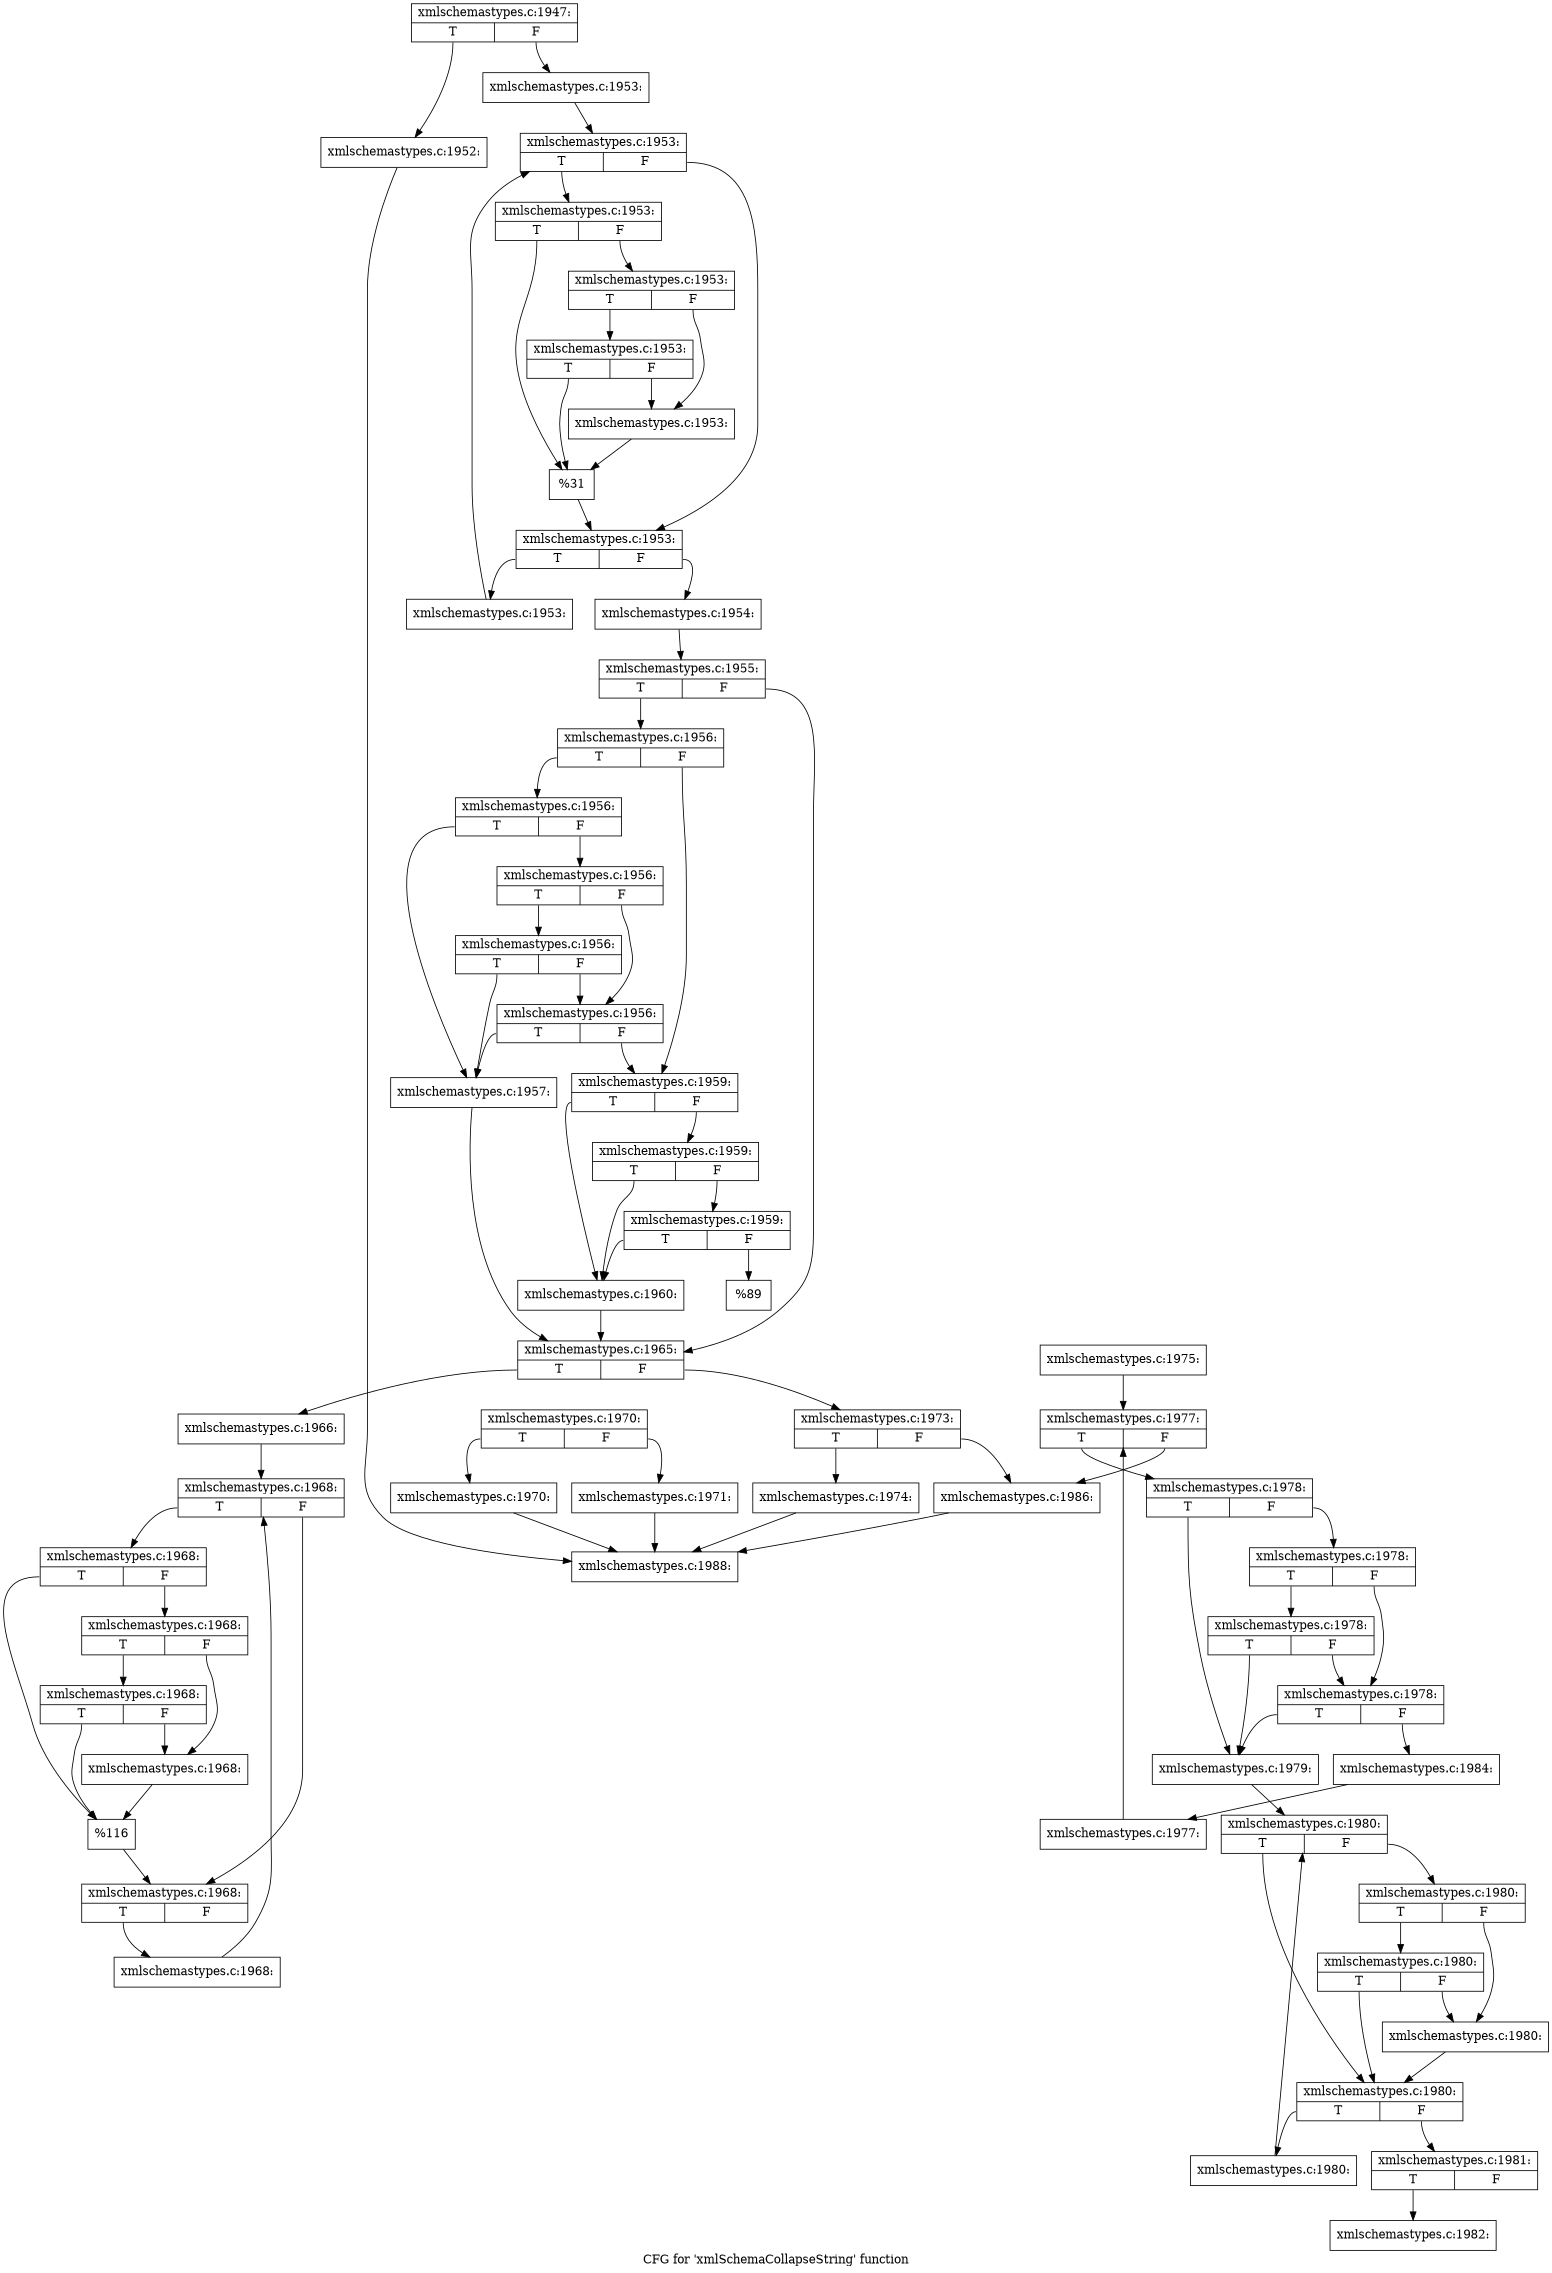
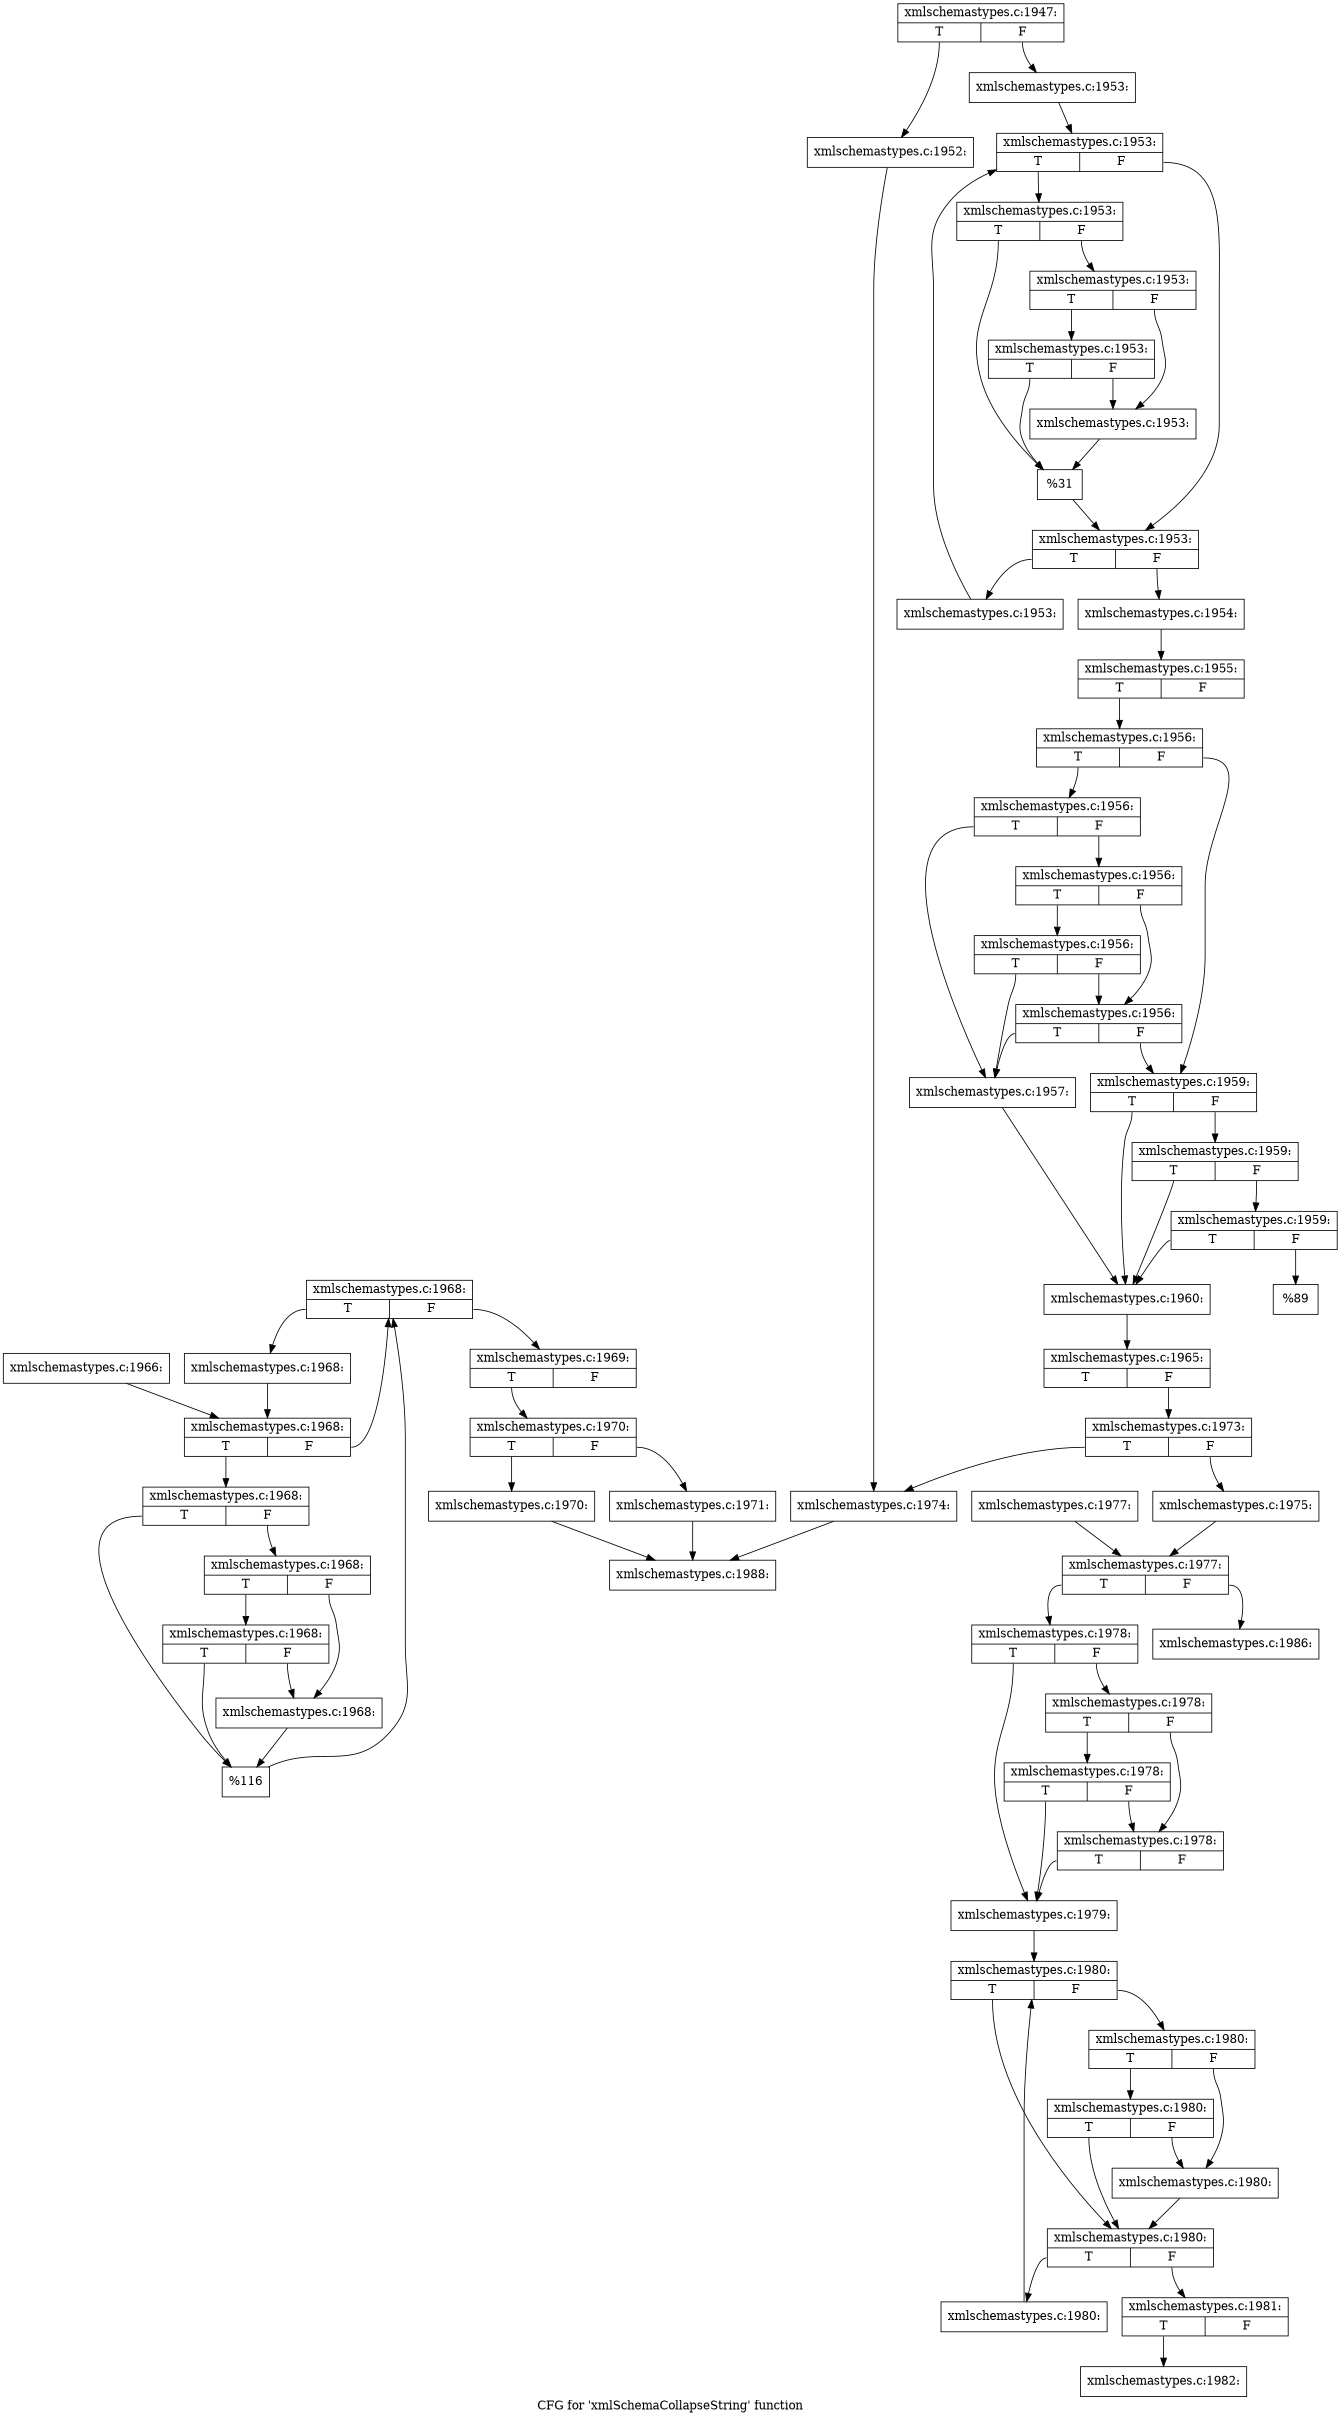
(367, 937) -> (874, 825)
(813, 1040) -> none
(478, 1232) -> (1058, 1193)
none -> (553, 1368)
(410, 1383) -> none
(989, 1451) -> (1213, 1471)
(848, 1532) -> none
(1416, 1769) -> none
